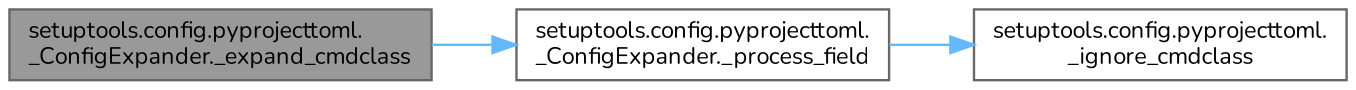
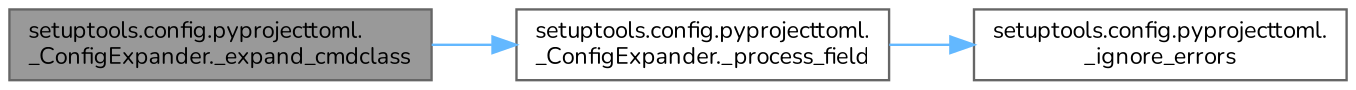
(1160, 45) -> (1160, 45)
